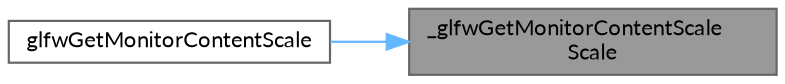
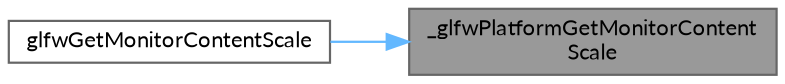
(593, 42) -> (593, 42)
